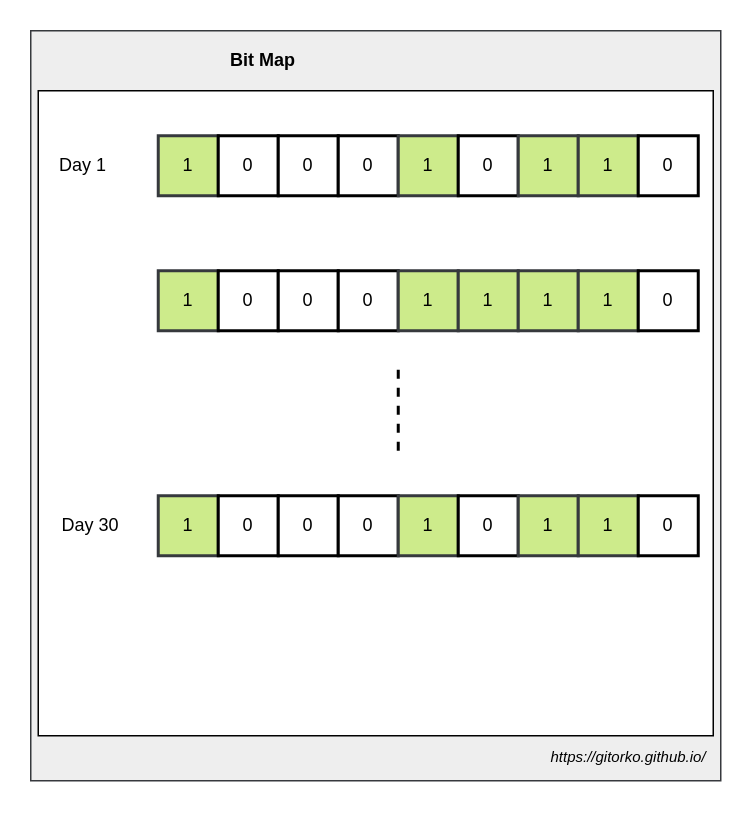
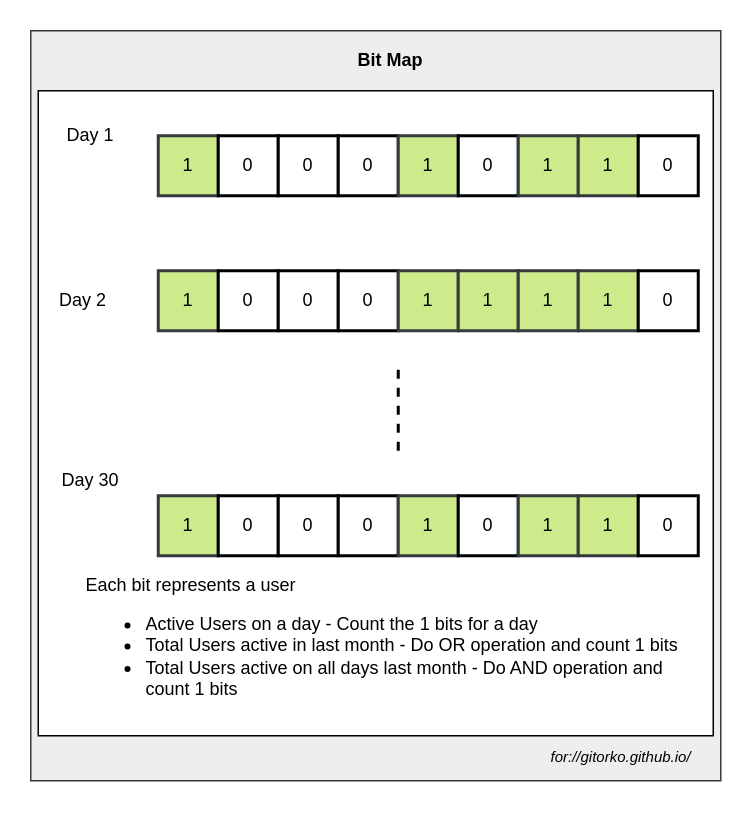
(263, 61) -> (391, 61)
(83, 166) -> (91, 136)
none -> (83, 301)
(91, 526) -> (91, 481)
none -> (391, 646)
(668, 757) -> (658, 757)
